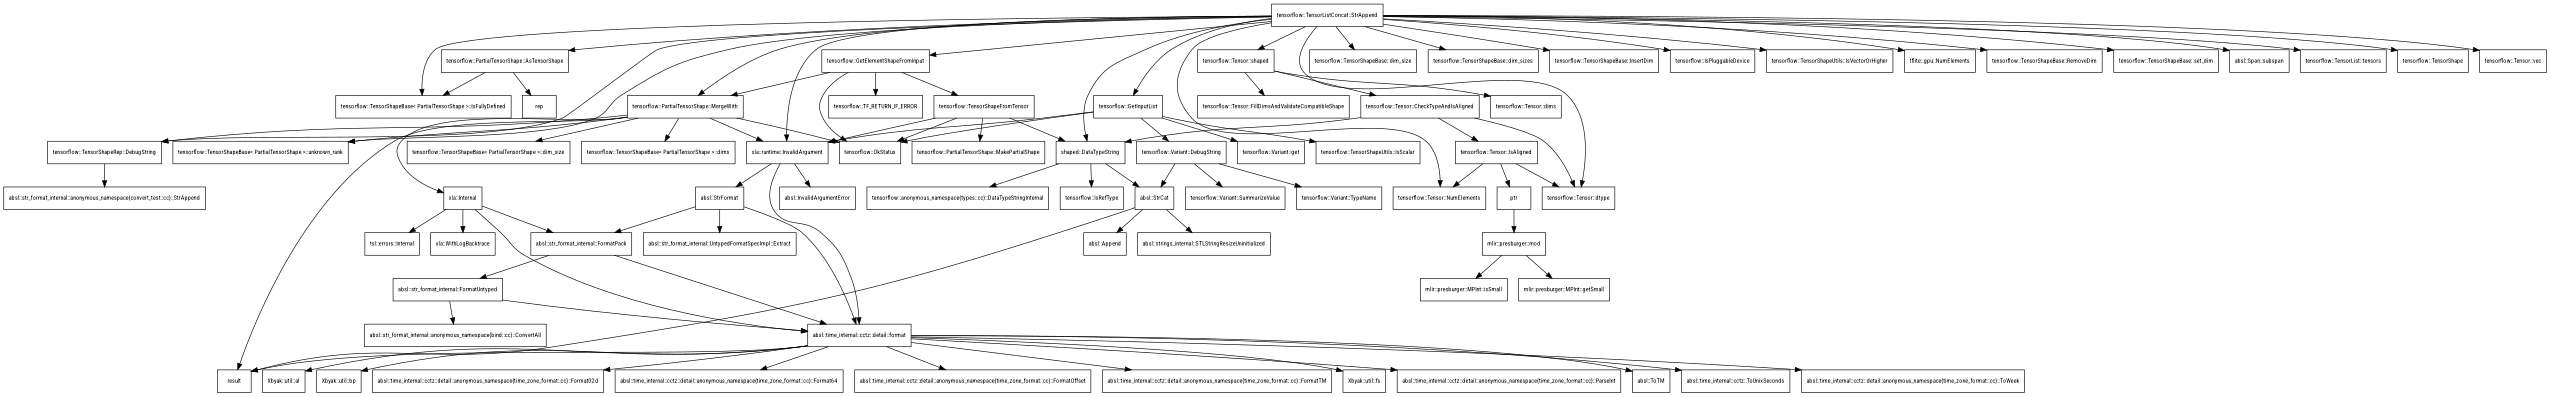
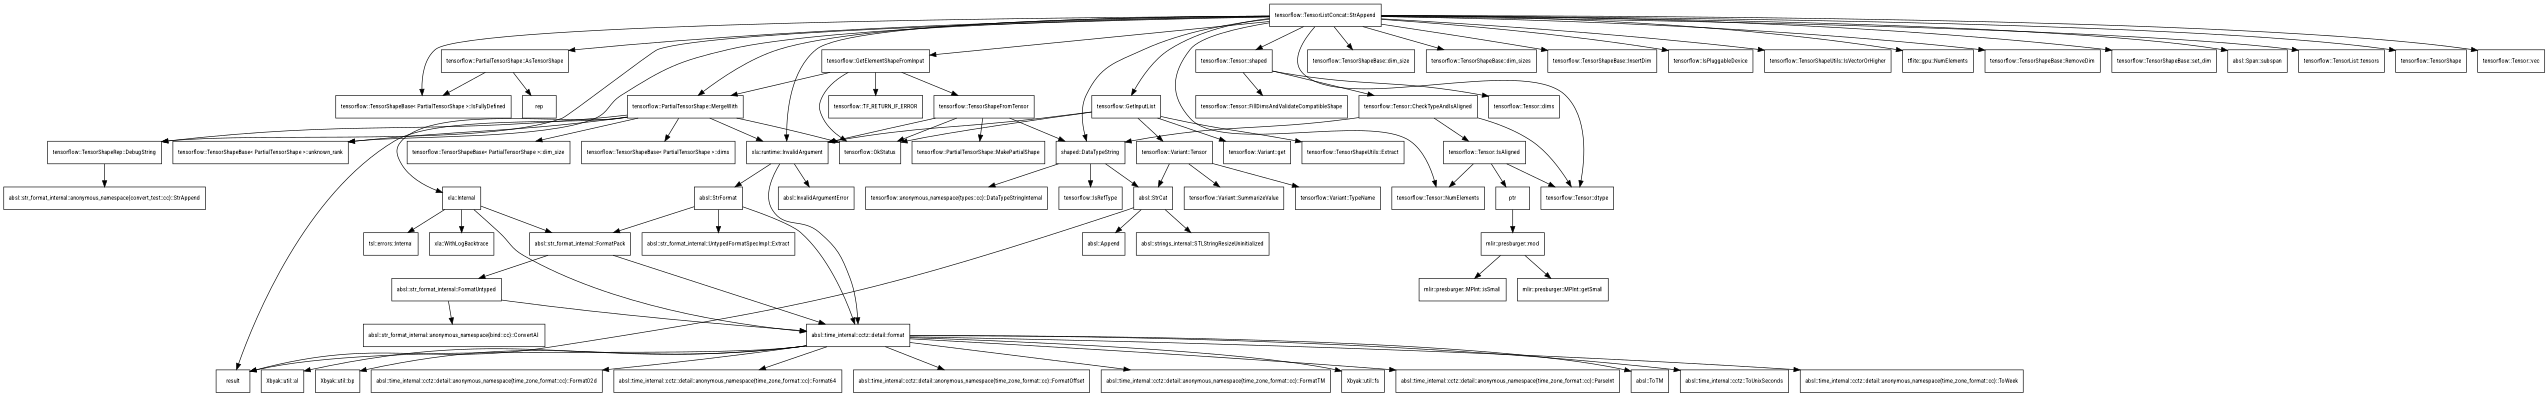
(1181, 153) -> (1174, 153)
(1368, 153) -> (1353, 153)
